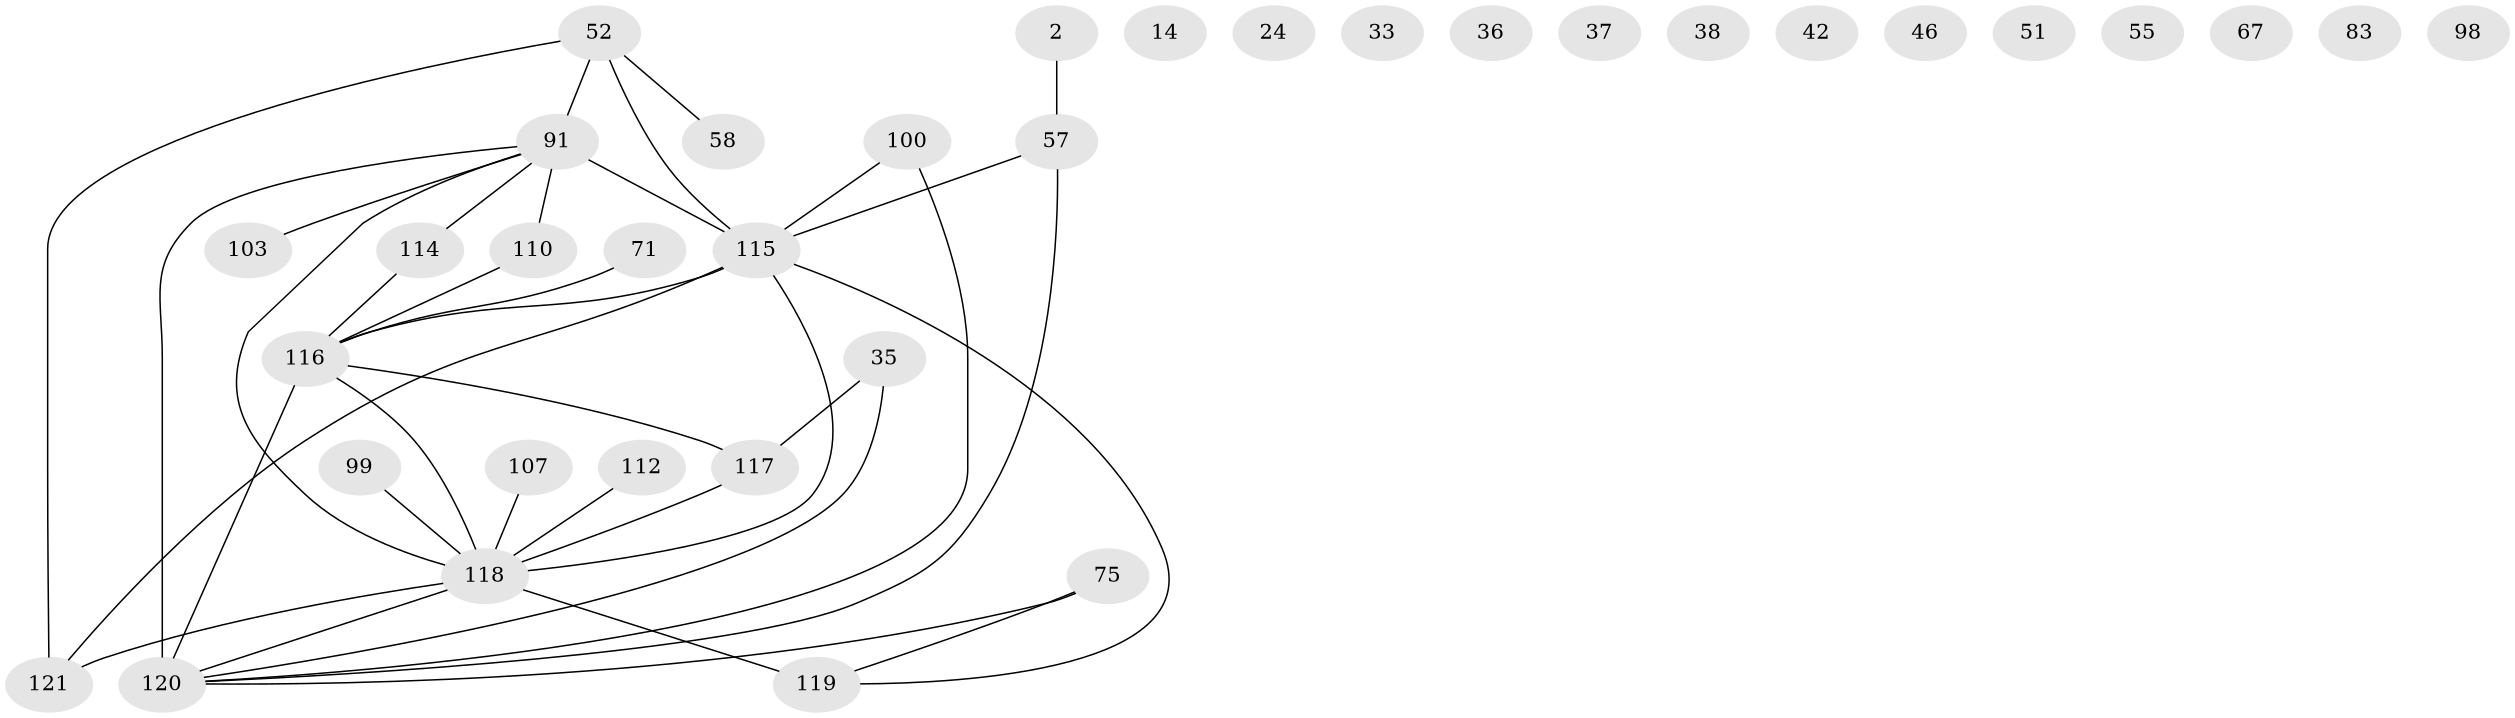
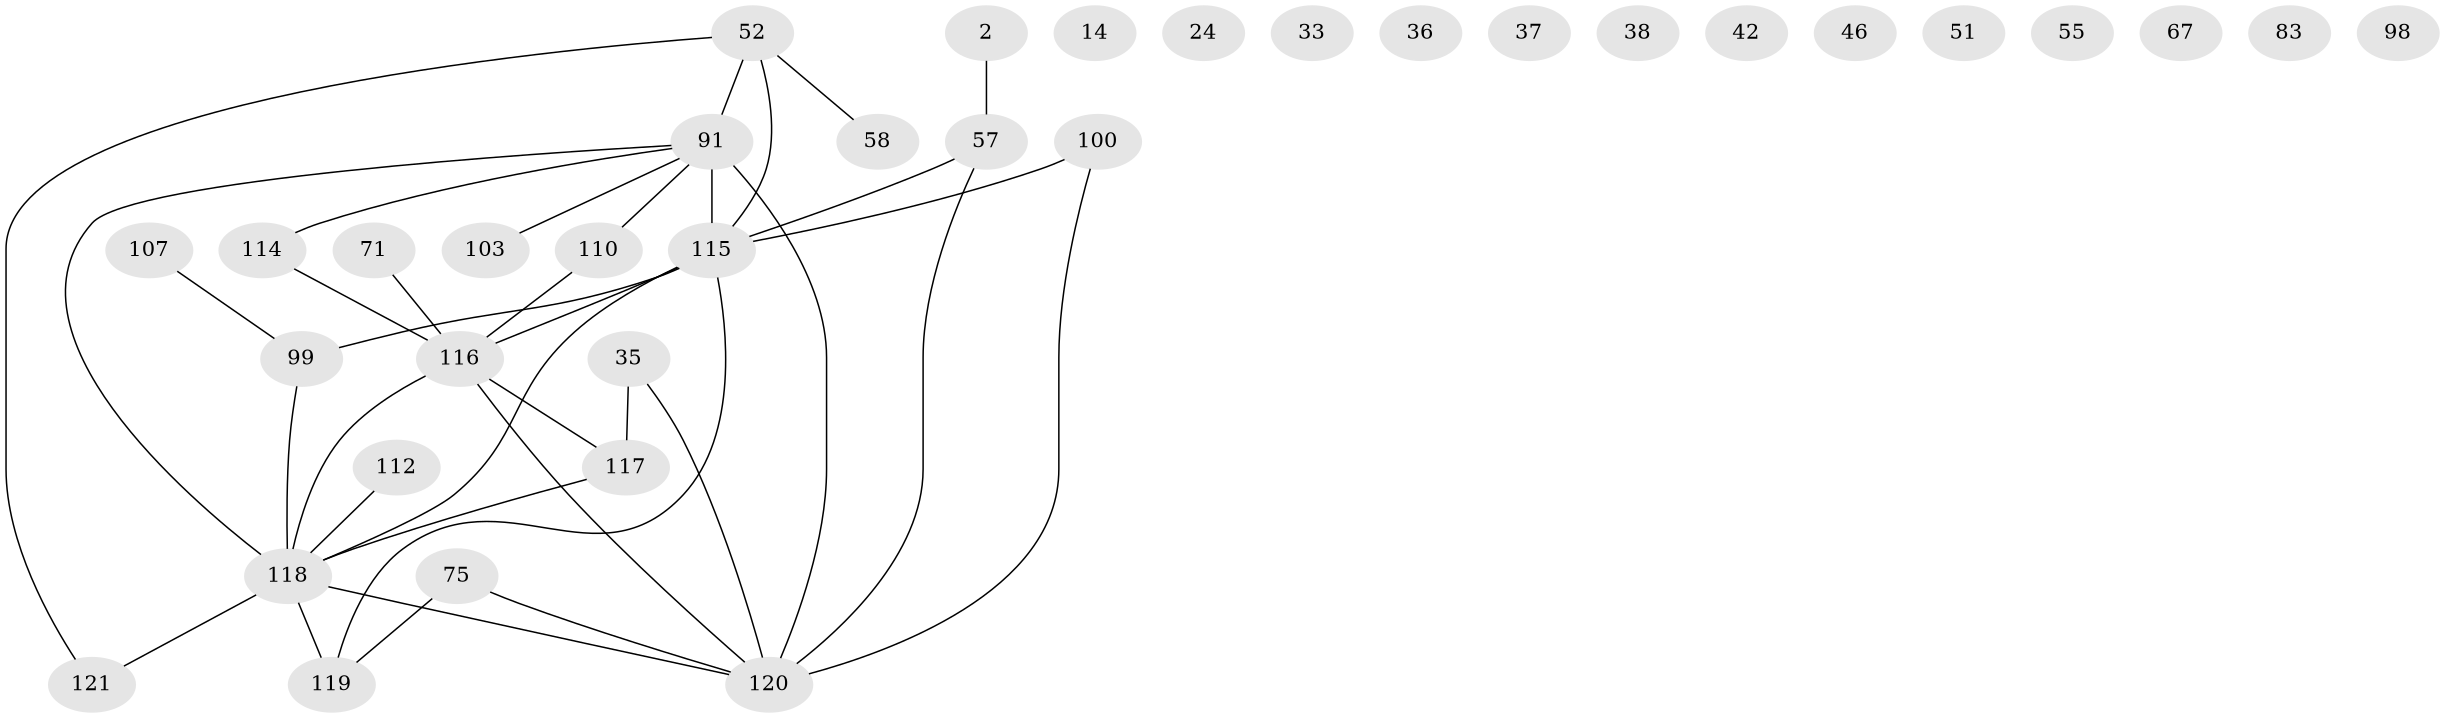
(361, 407) -> (502, 313)
(507, 522) -> (226, 305)
